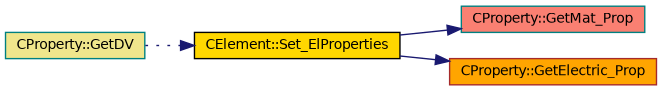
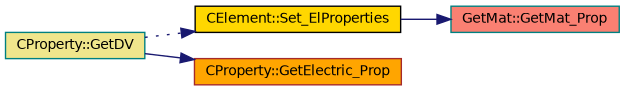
(553, 19) -> (535, 19)
(418, 58) -> (163, 56)
